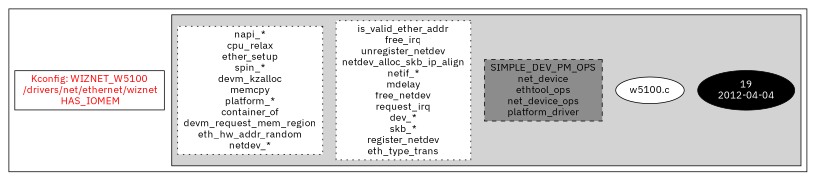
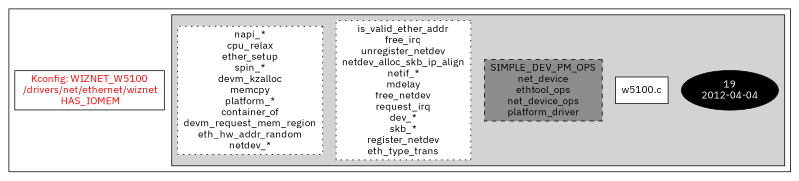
(650, 90) -> (642, 90)
